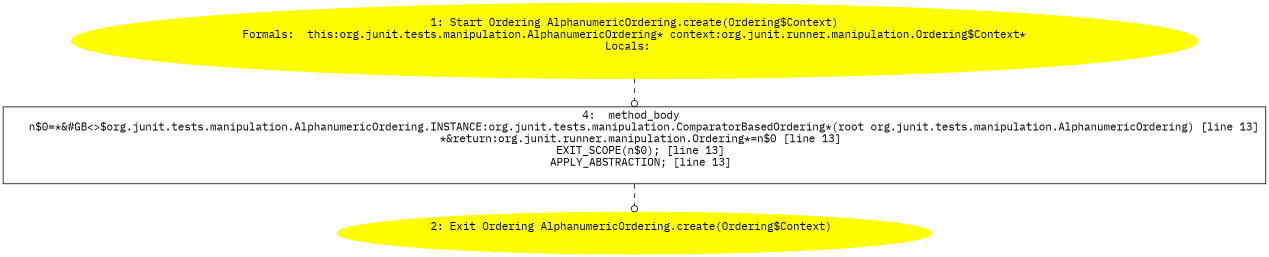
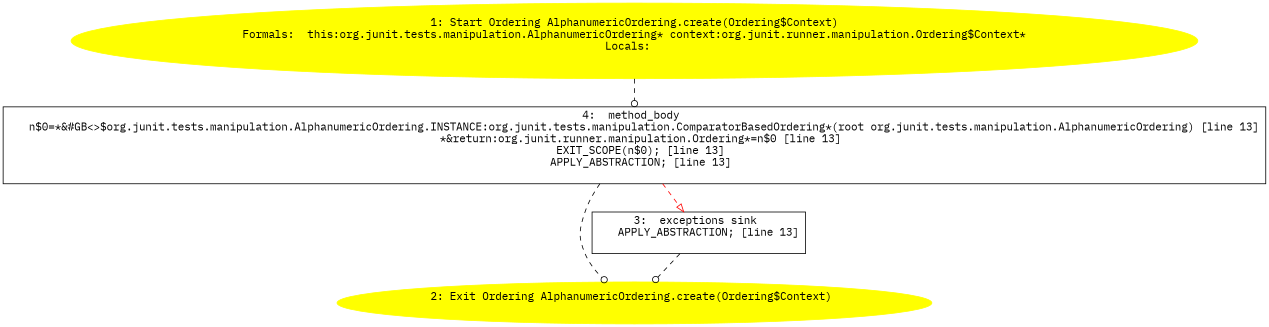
none -> (699, 233)
